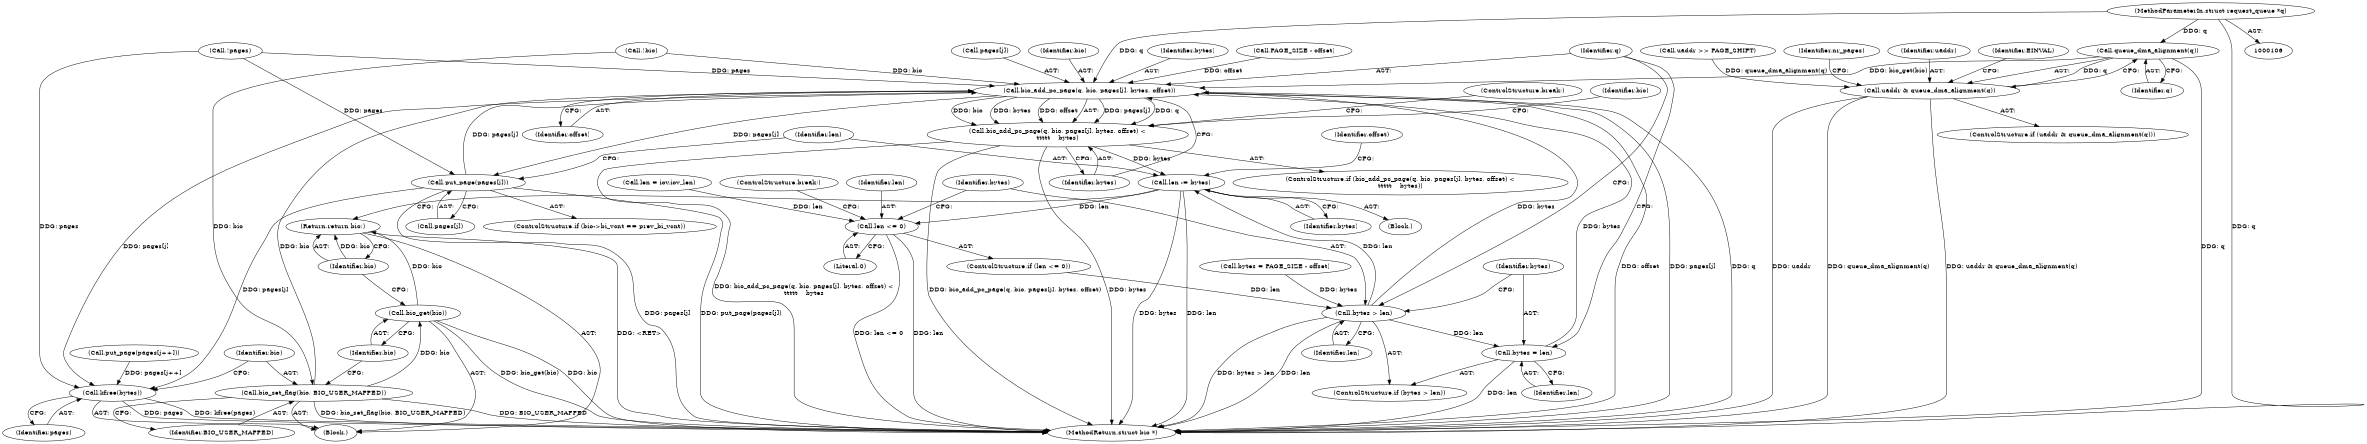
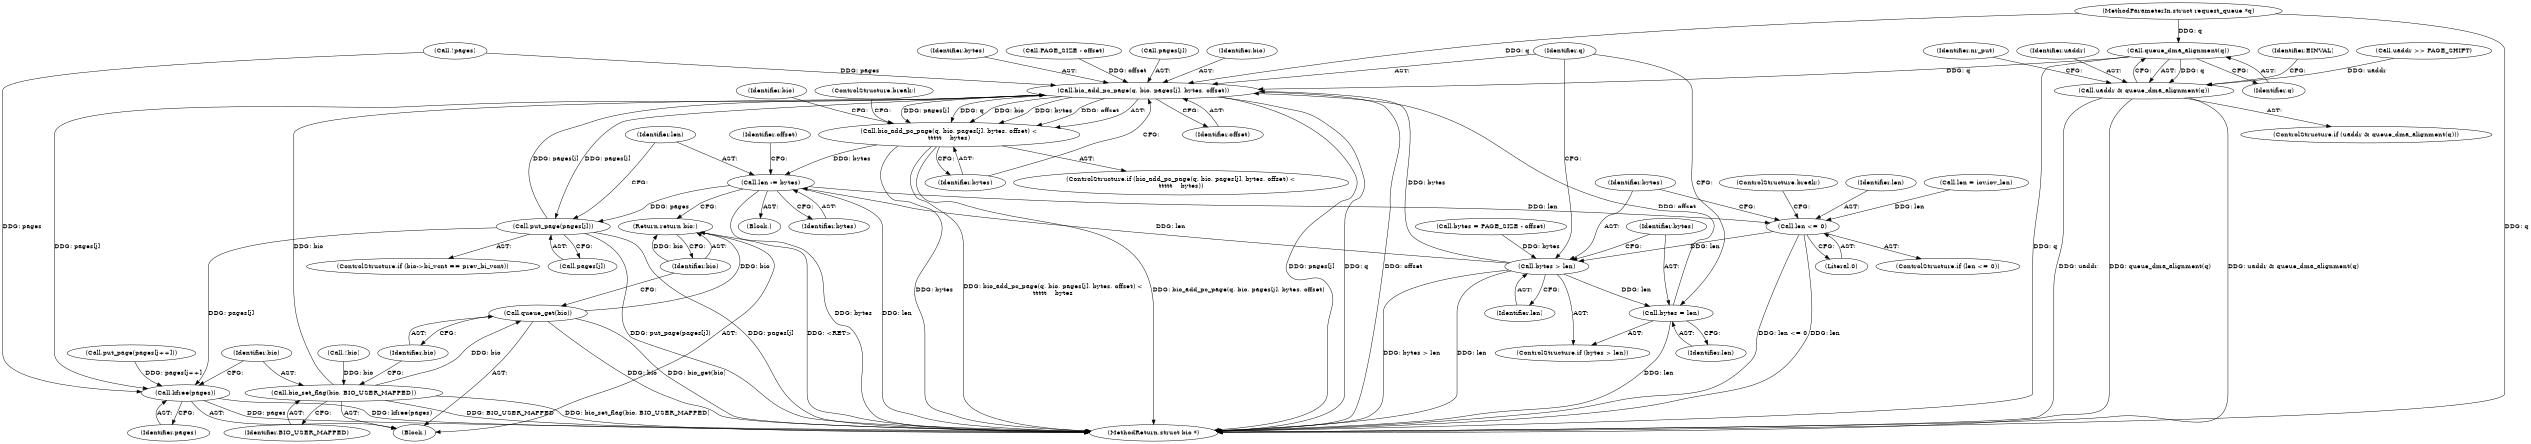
(1832, 51) -> (1966, 51)
(2269, 51) -> none
(840, 69) -> none
(1777, 71) -> (2367, 71)
(1899, 71) -> (1958, 71)
(347, 115) -> (665, 198)
(1602, 227) -> (1677, 207)
(1197, 289) -> (1678, 246)
(418, 313) -> (538, 313)
(113, 393) -> (186, 393)
